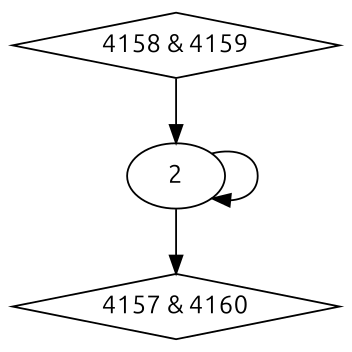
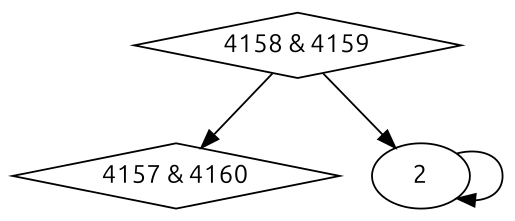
(176, 232) -> (243, 104)
